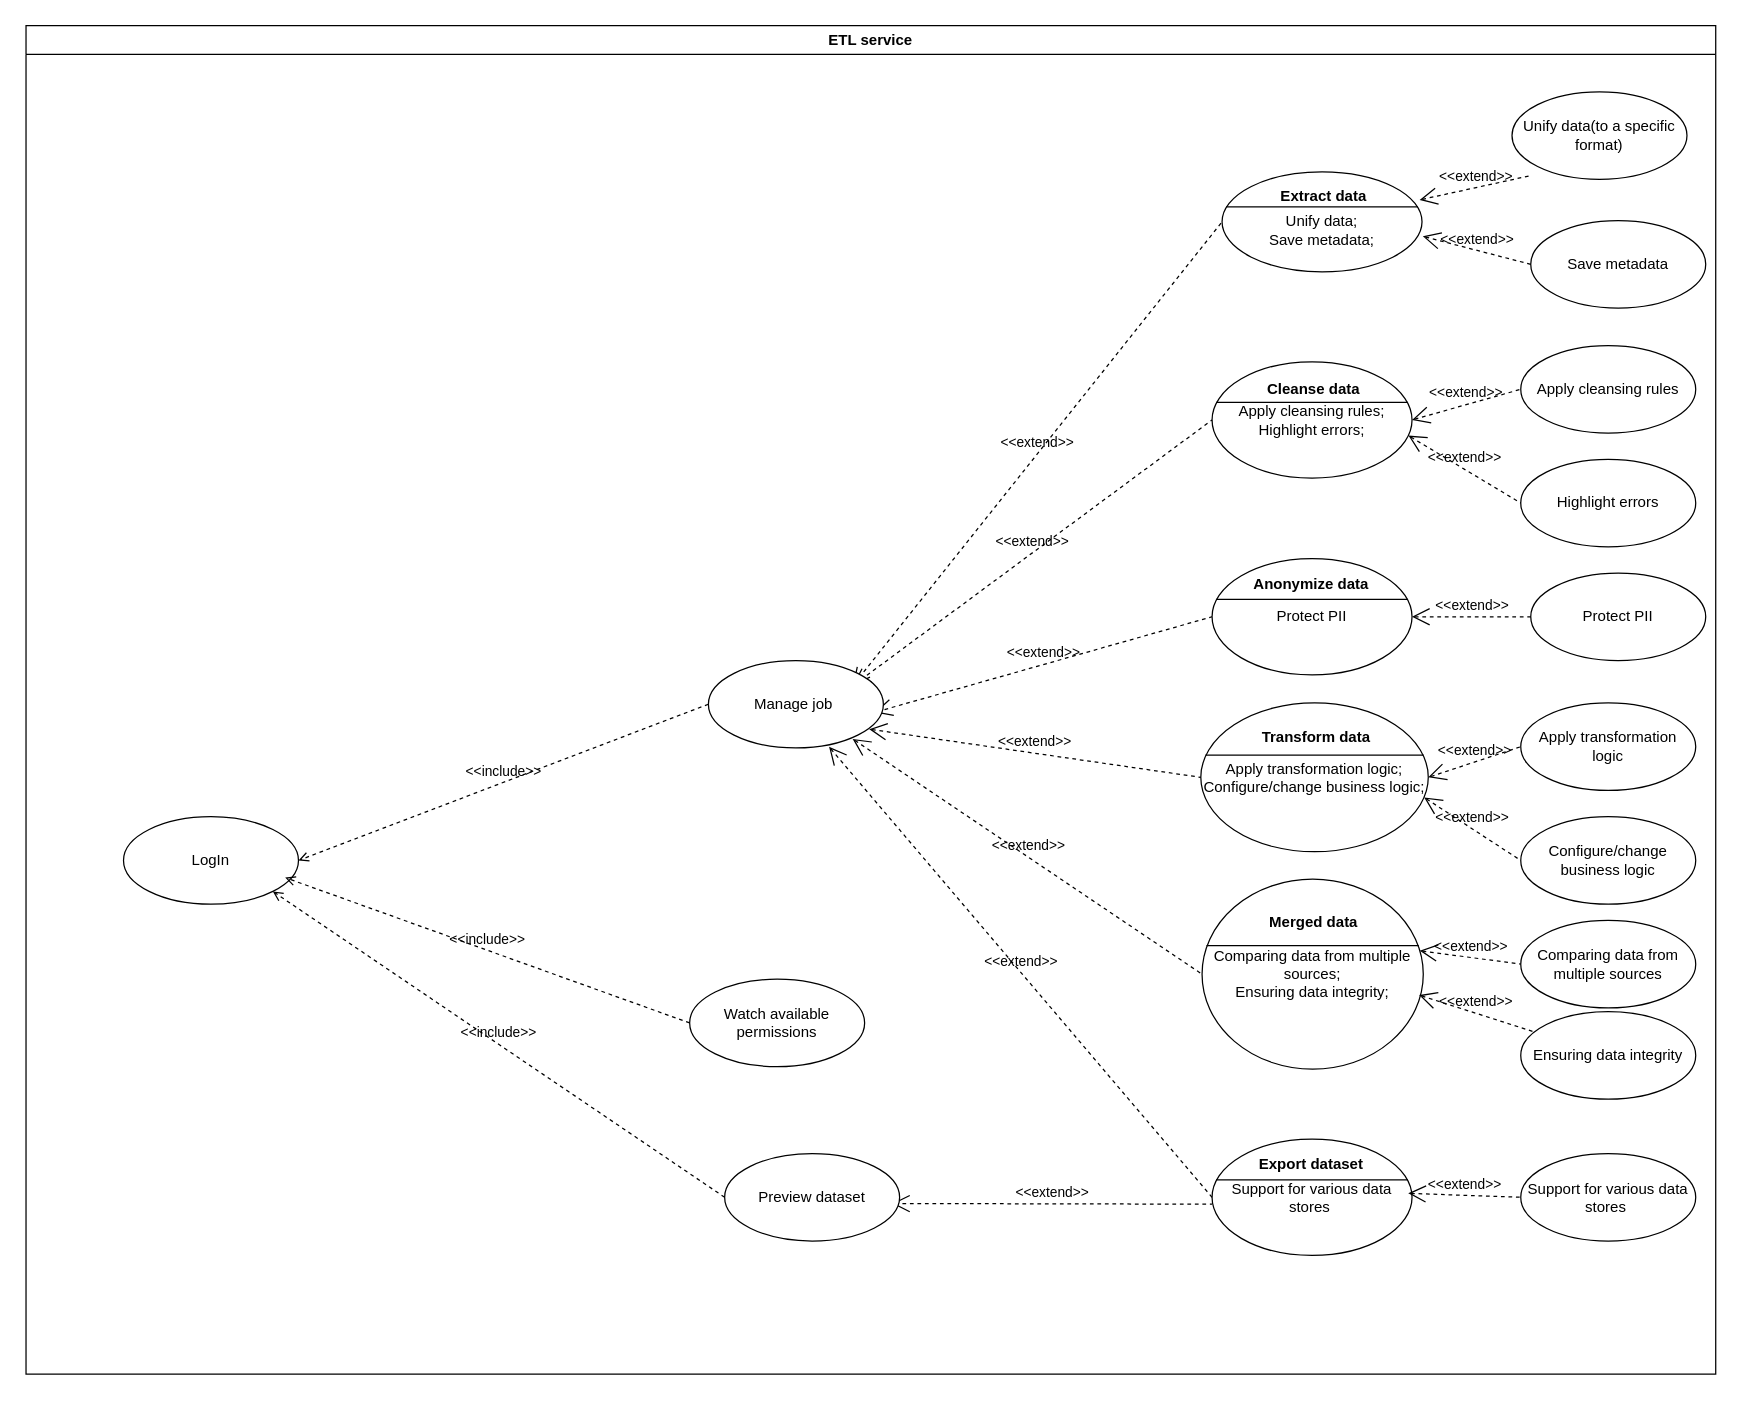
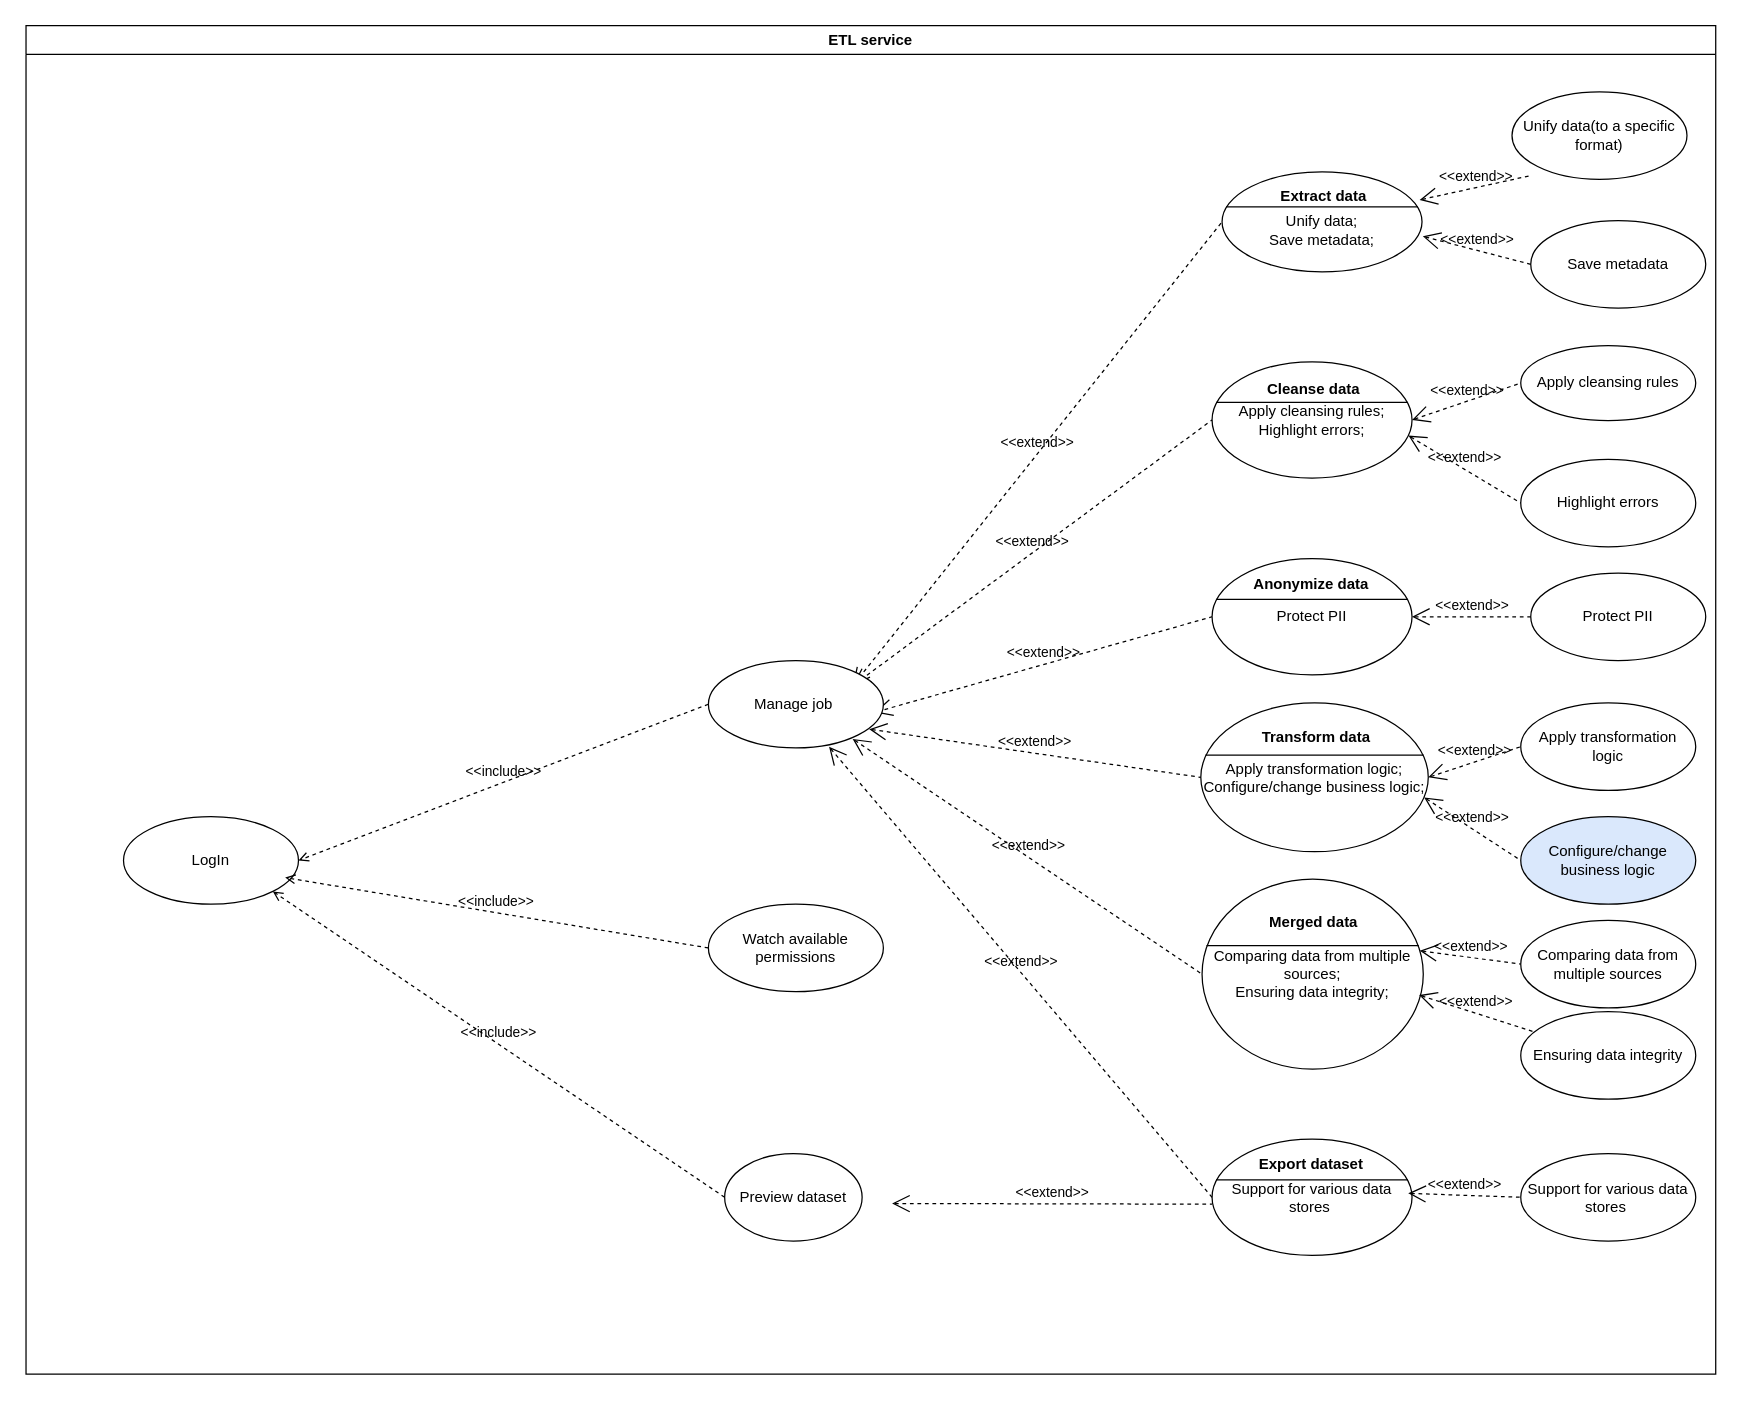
(1608, 389) -> (1608, 383)
(1608, 861) -> (1608, 861)
(777, 1023) -> (796, 948)
(812, 1198) -> (793, 1198)
